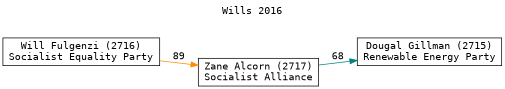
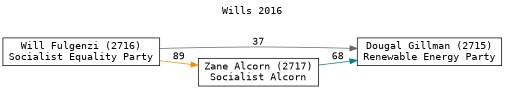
none -> (255, 47)
(258, 72) -> (258, 72)
